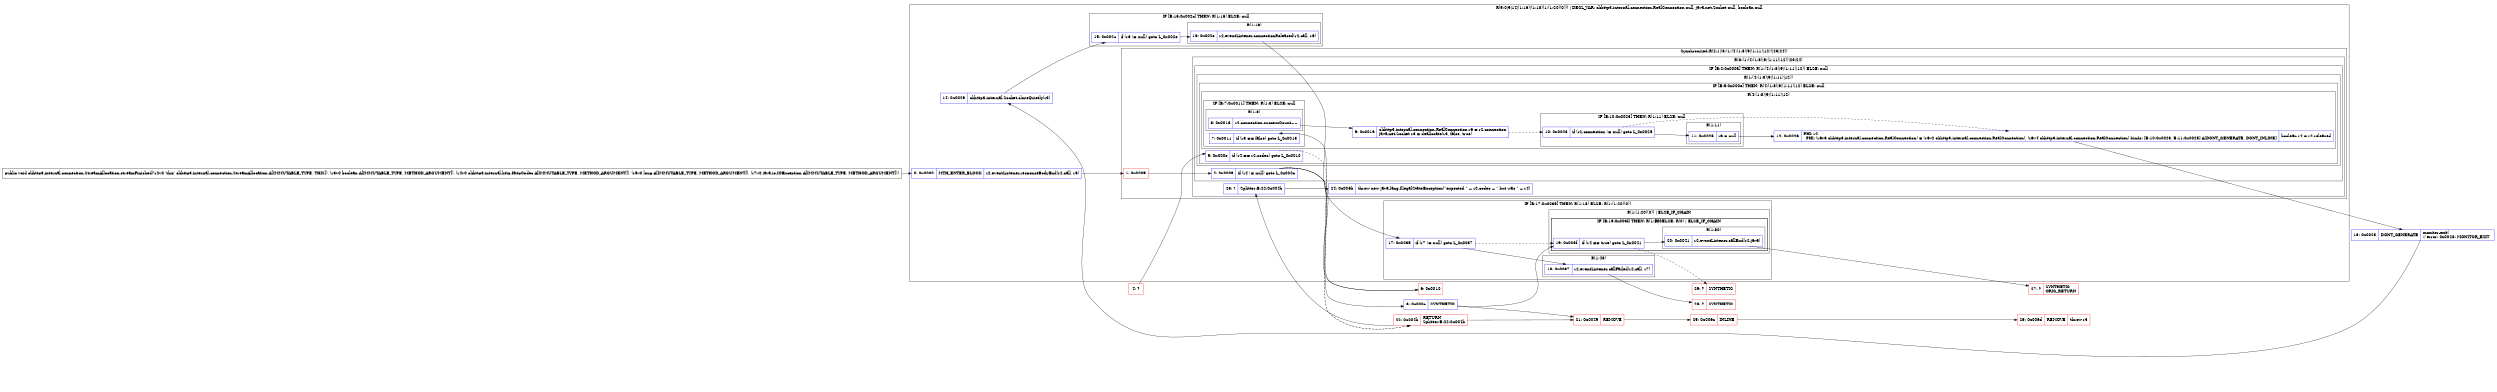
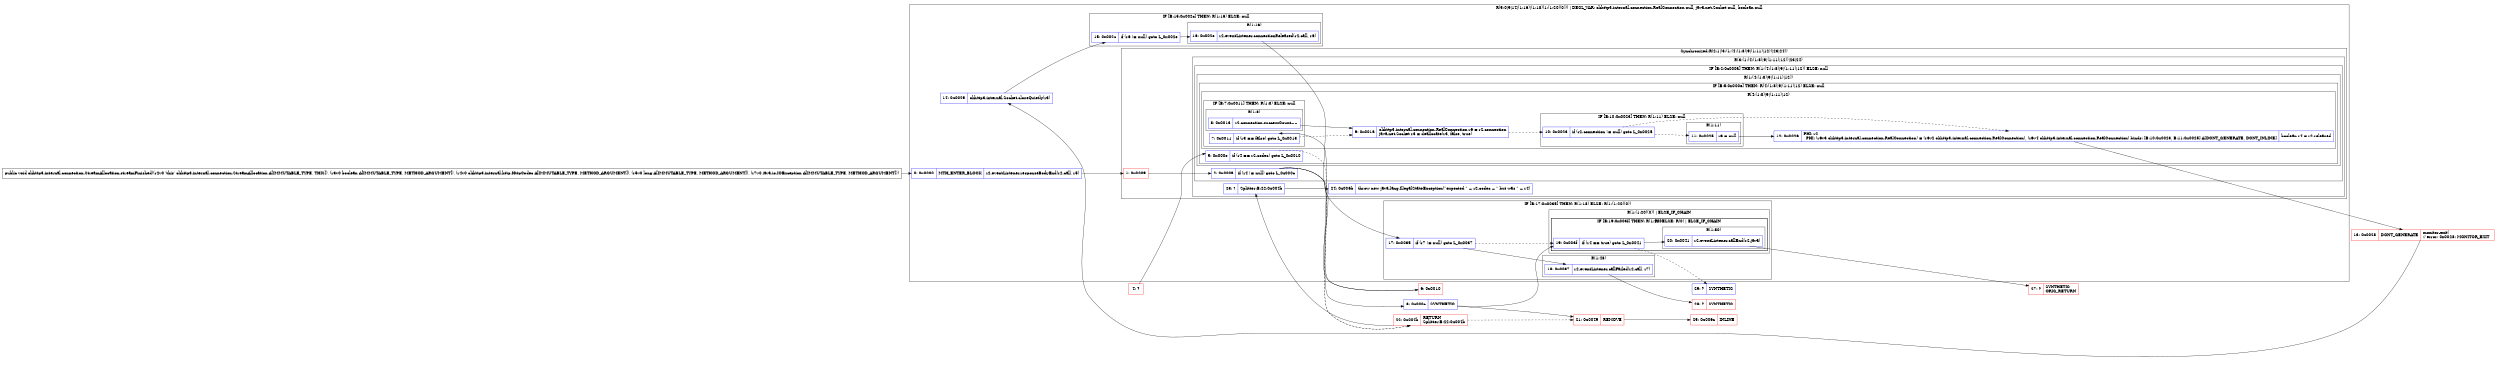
(1670, 135) -> (1670, 135)
none -> (1323, 136)
(2423, 235) -> (2423, 235)
(1714, 289) -> (1714, 289)
(1519, 320) -> (1519, 320)
(2054, 320) -> none
